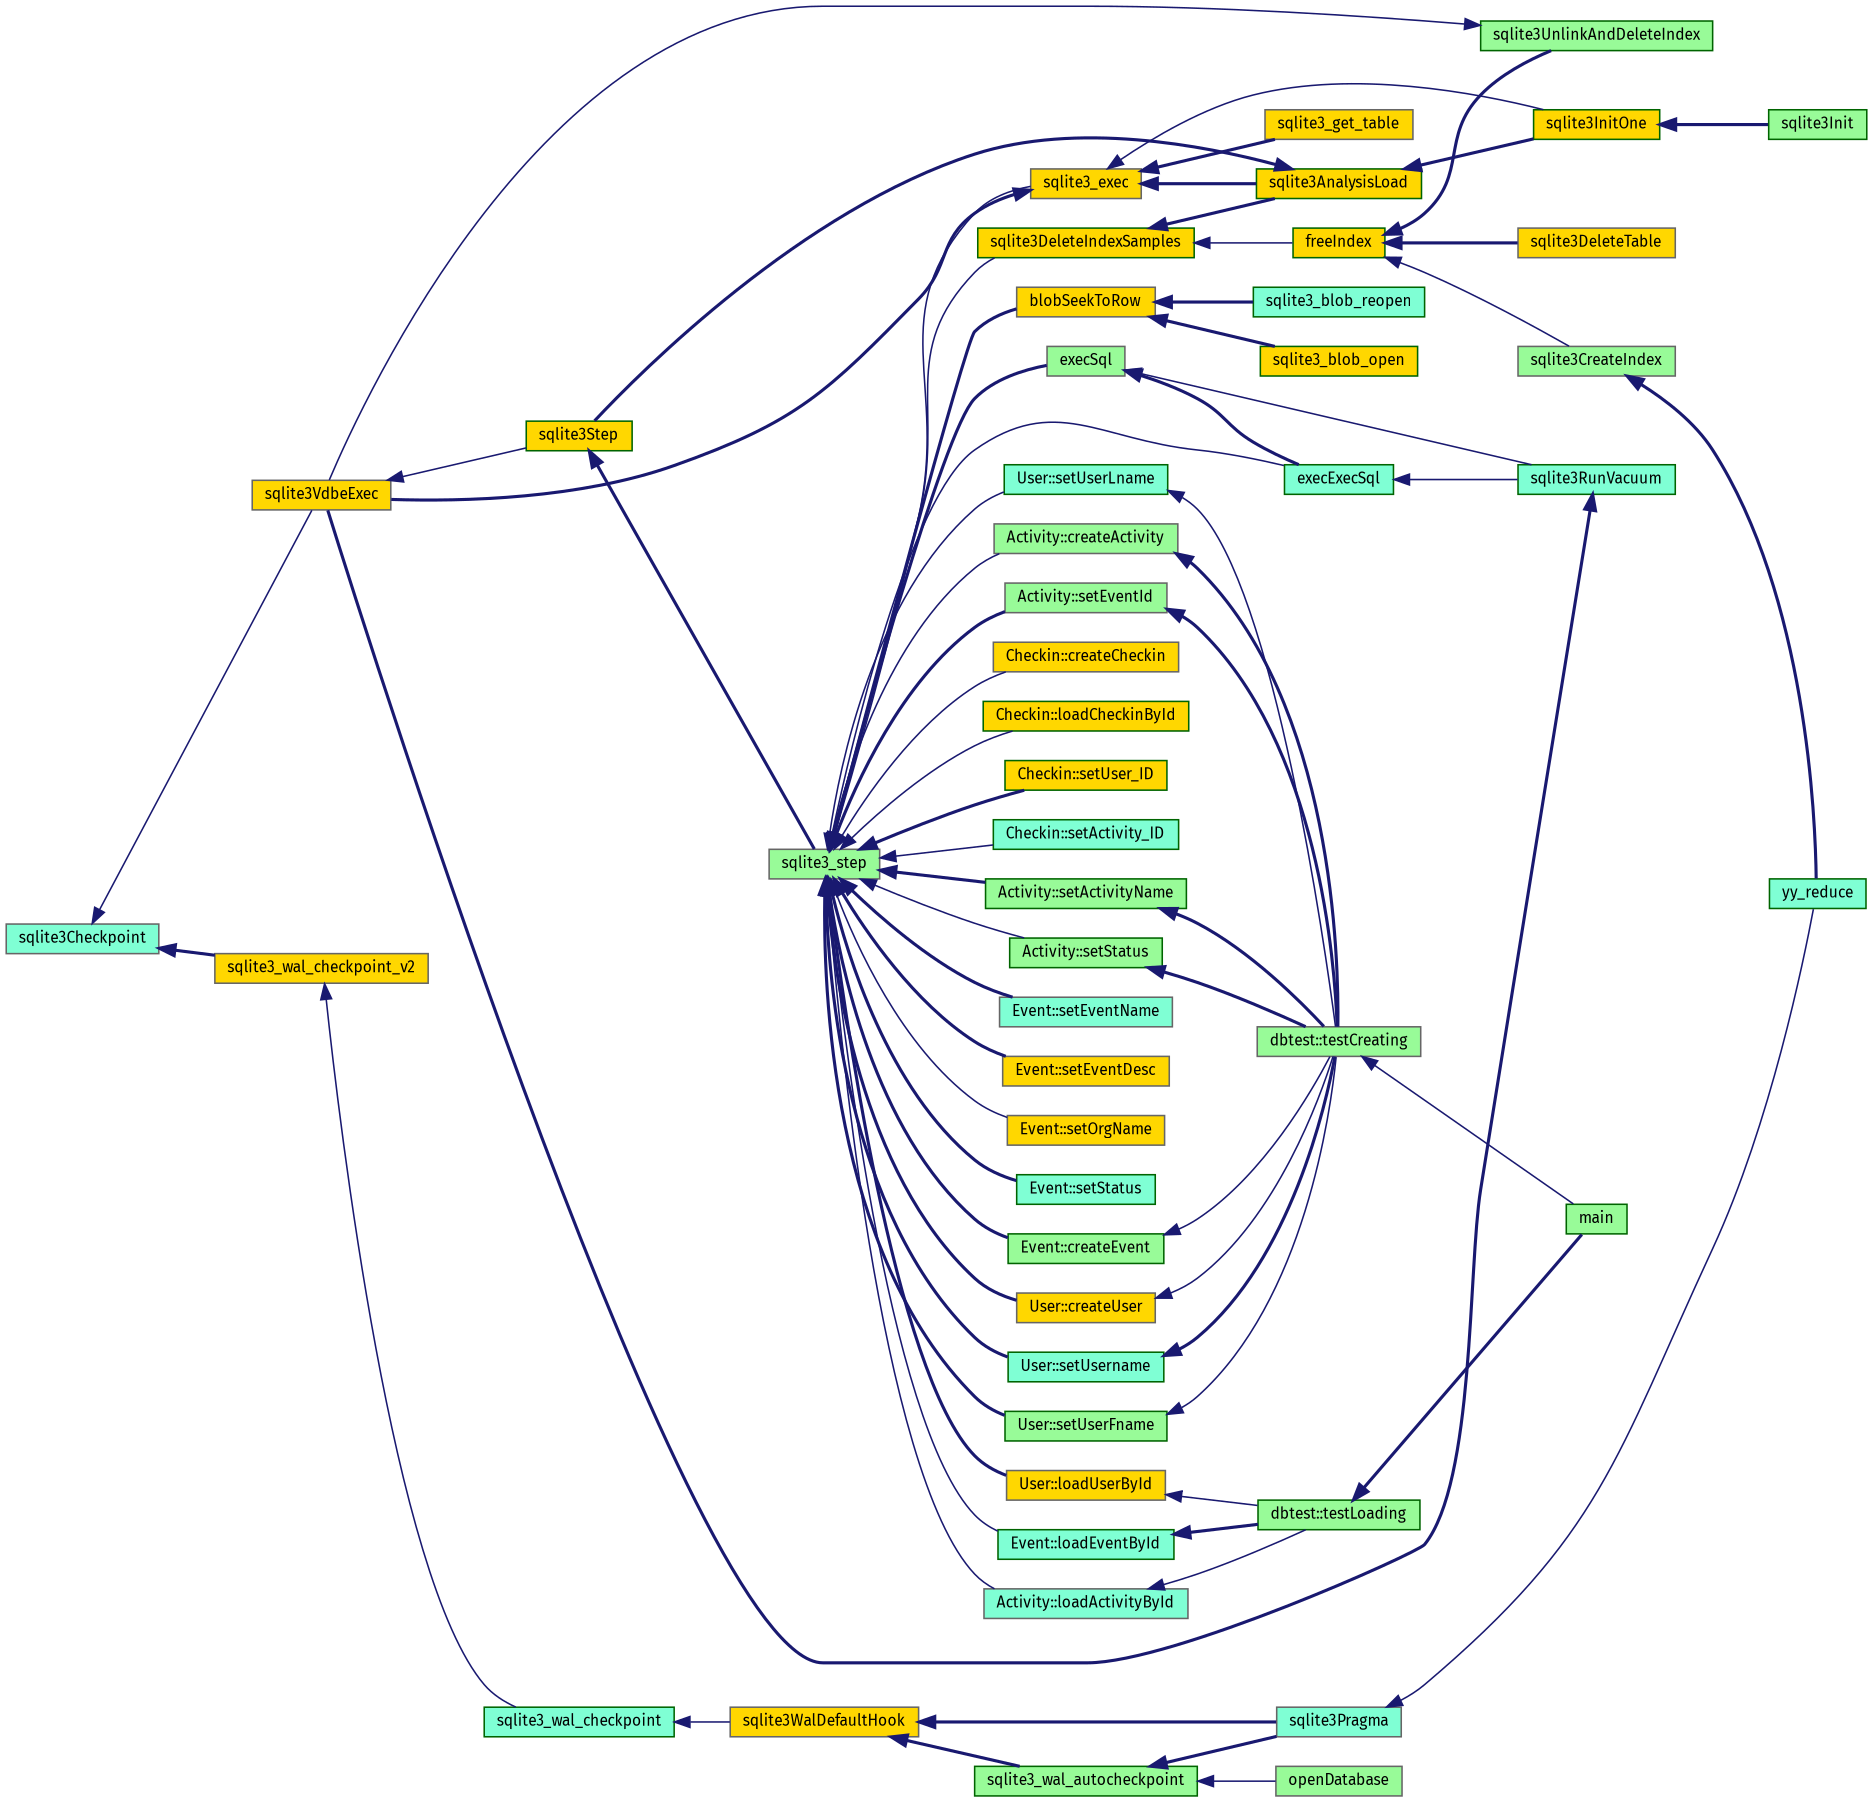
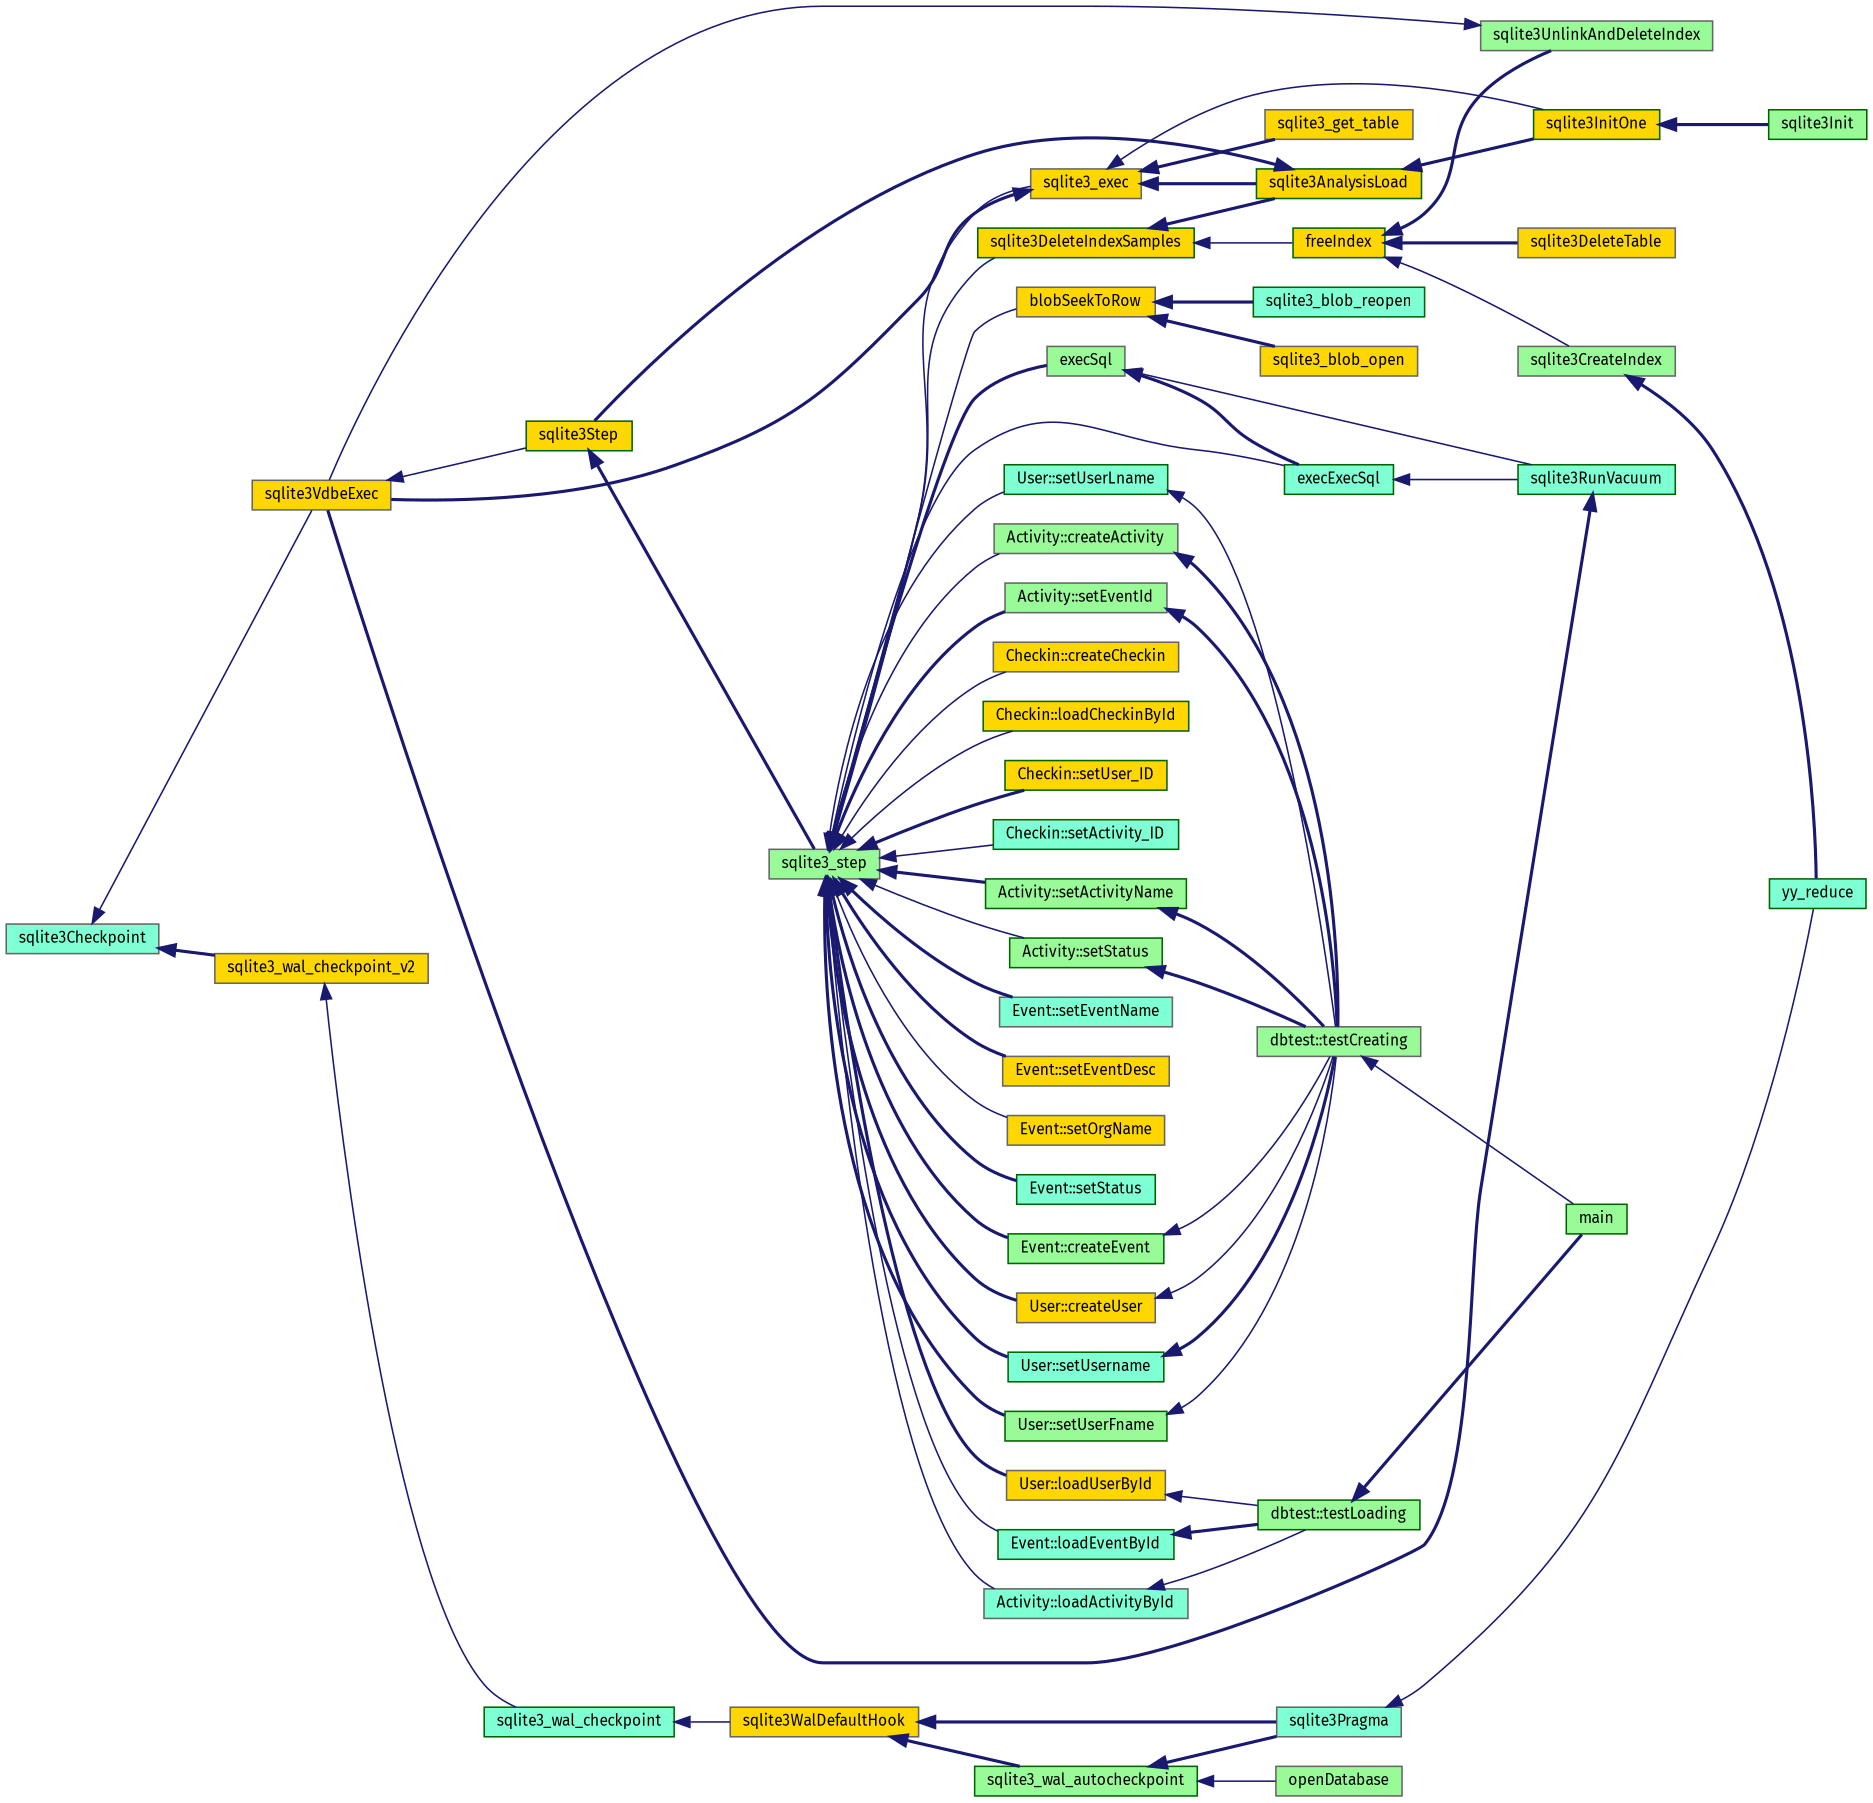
(1597, 36) -> (1597, 36)
(1339, 361) -> (1339, 361)
(939, 449) -> (939, 449)
